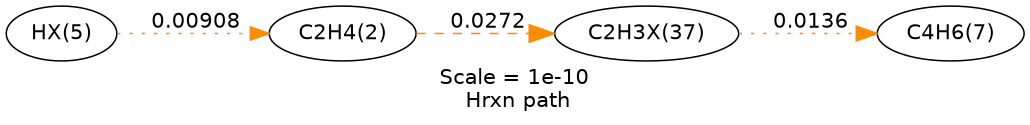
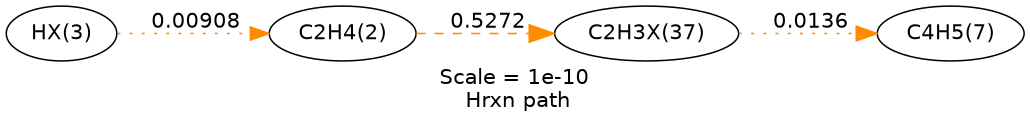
(485, 22) -> (485, 22)
(62, 34) -> (62, 34)
(951, 34) -> (951, 34)
